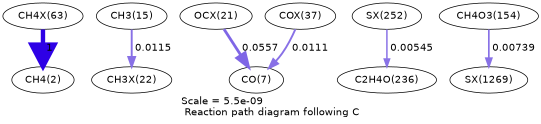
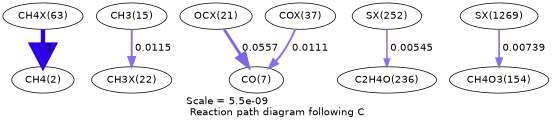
(489, 44) -> (499, 44)
